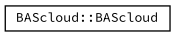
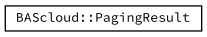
(88, 18) -> (103, 18)
